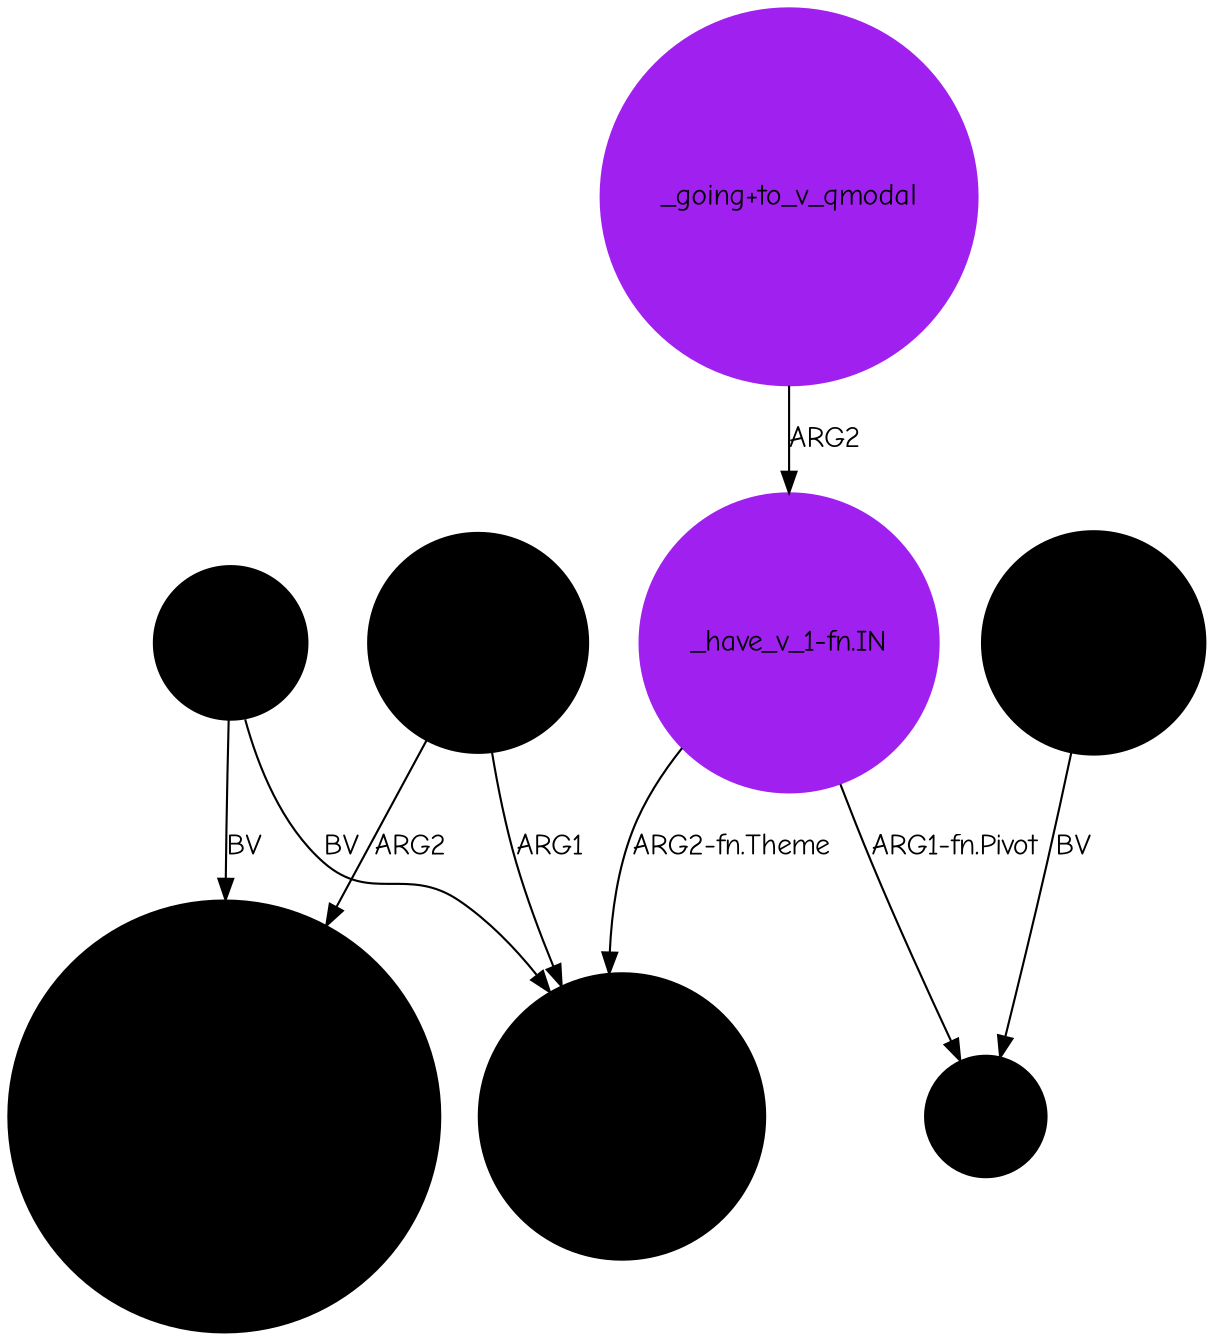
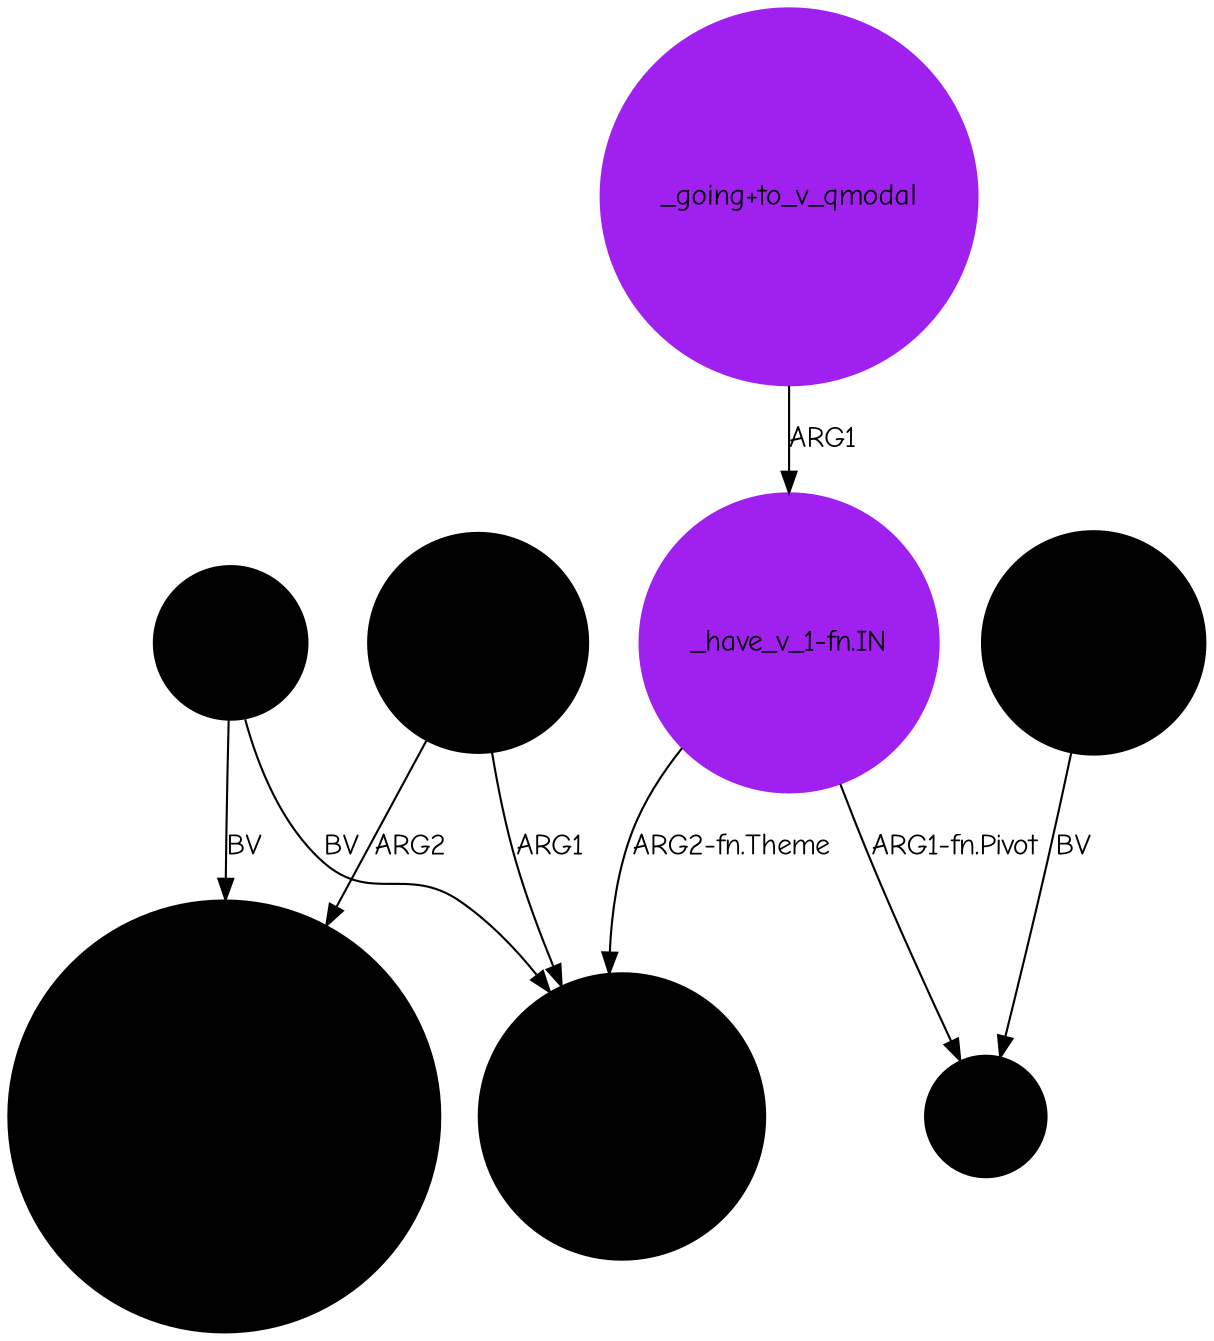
(825, 439) -> (823, 439)
